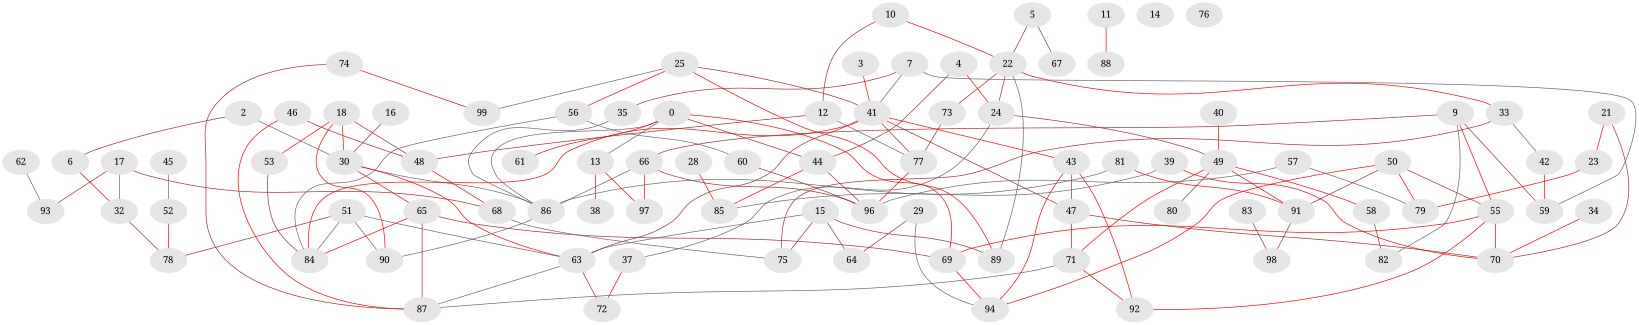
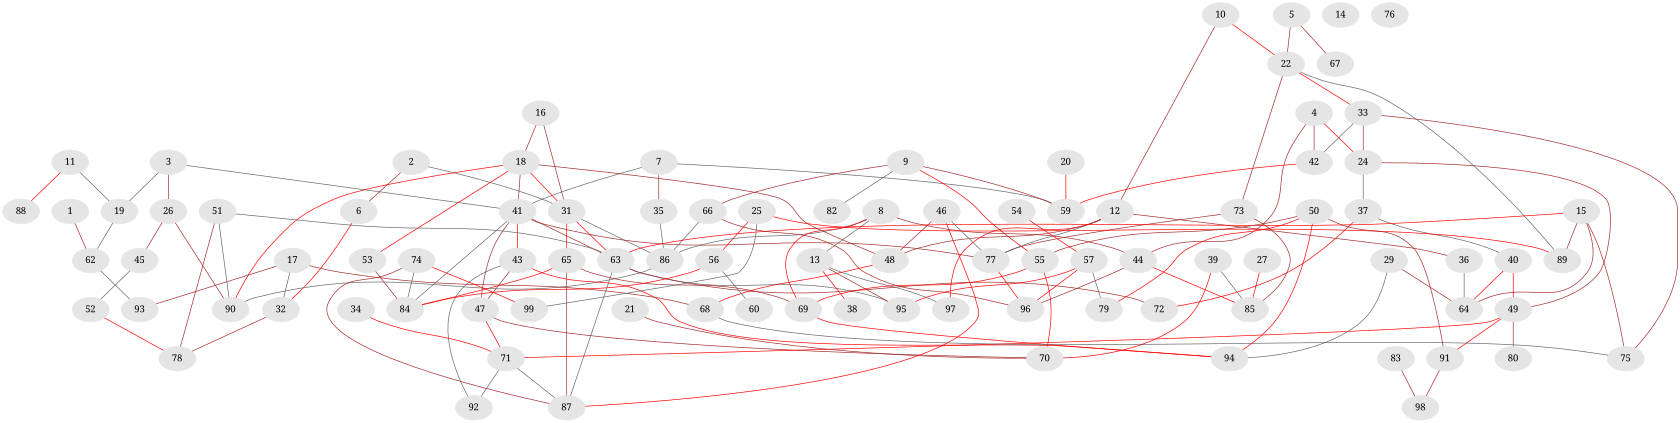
(779, 82) -> (519, 187)
(866, 89) -> (343, 187)
(1002, 89) -> (1363, 138)
(672, 113) -> (881, 211)
none -> (531, 138)
none -> (1314, 138)
(411, 145) -> (562, 289)
(562, 157) -> (461, 260)
(344, 162) -> (567, 211)
(520, 162) -> none
(694, 162) -> (1262, 261)
none -> (1066, 162)
(1120, 162) -> none
(1594, 162) -> none
(1039, 180) -> (1061, 282)
(618, 185) -> (875, 282)
(807, 185) -> none
(644, 189) -> (967, 248)
none -> (70, 211)
none -> (119, 211)
none -> (168, 211)
none -> (1017, 211)
(1371, 211) -> none
(696, 231) -> (1049, 224)
(1111, 233) -> (449, 320)
(328, 236) -> (410, 287)
none -> (966, 236)
(1545, 236) -> (431, 335)
none -> (1466, 241)
none -> (1290, 257)
none -> (1464, 261)
(1103, 285) -> (490, 383)
none -> (1489, 285)
(1328, 295) -> none
none -> (902, 310)
